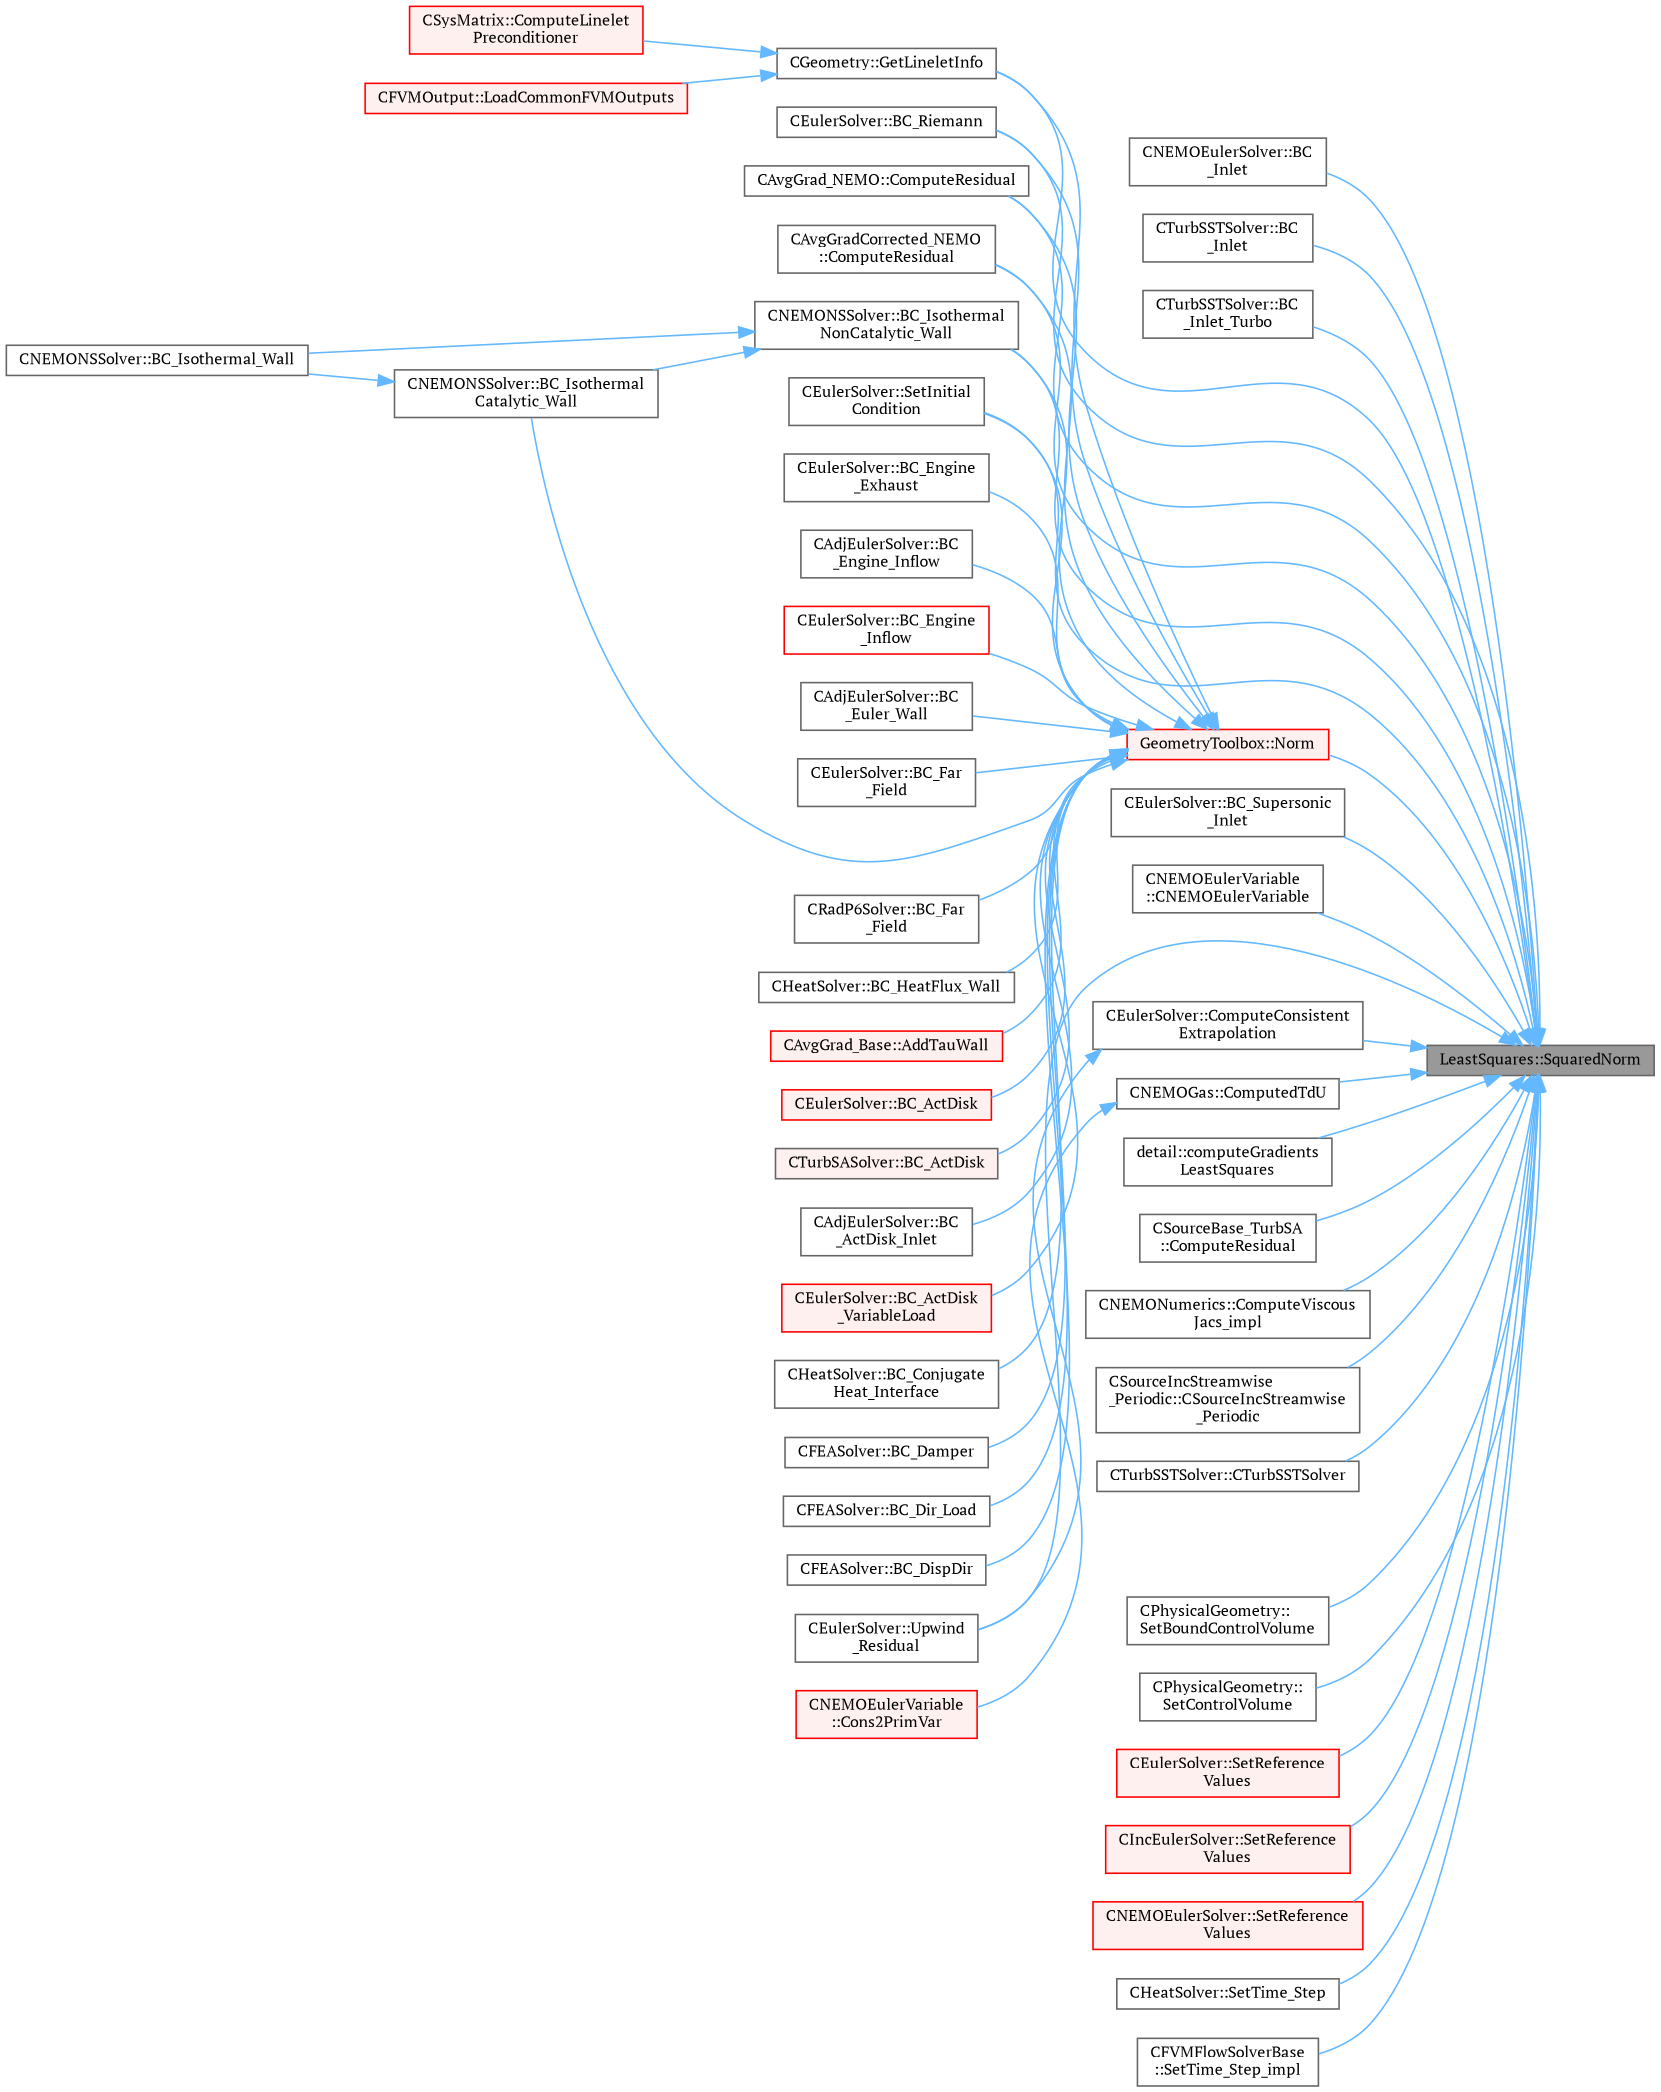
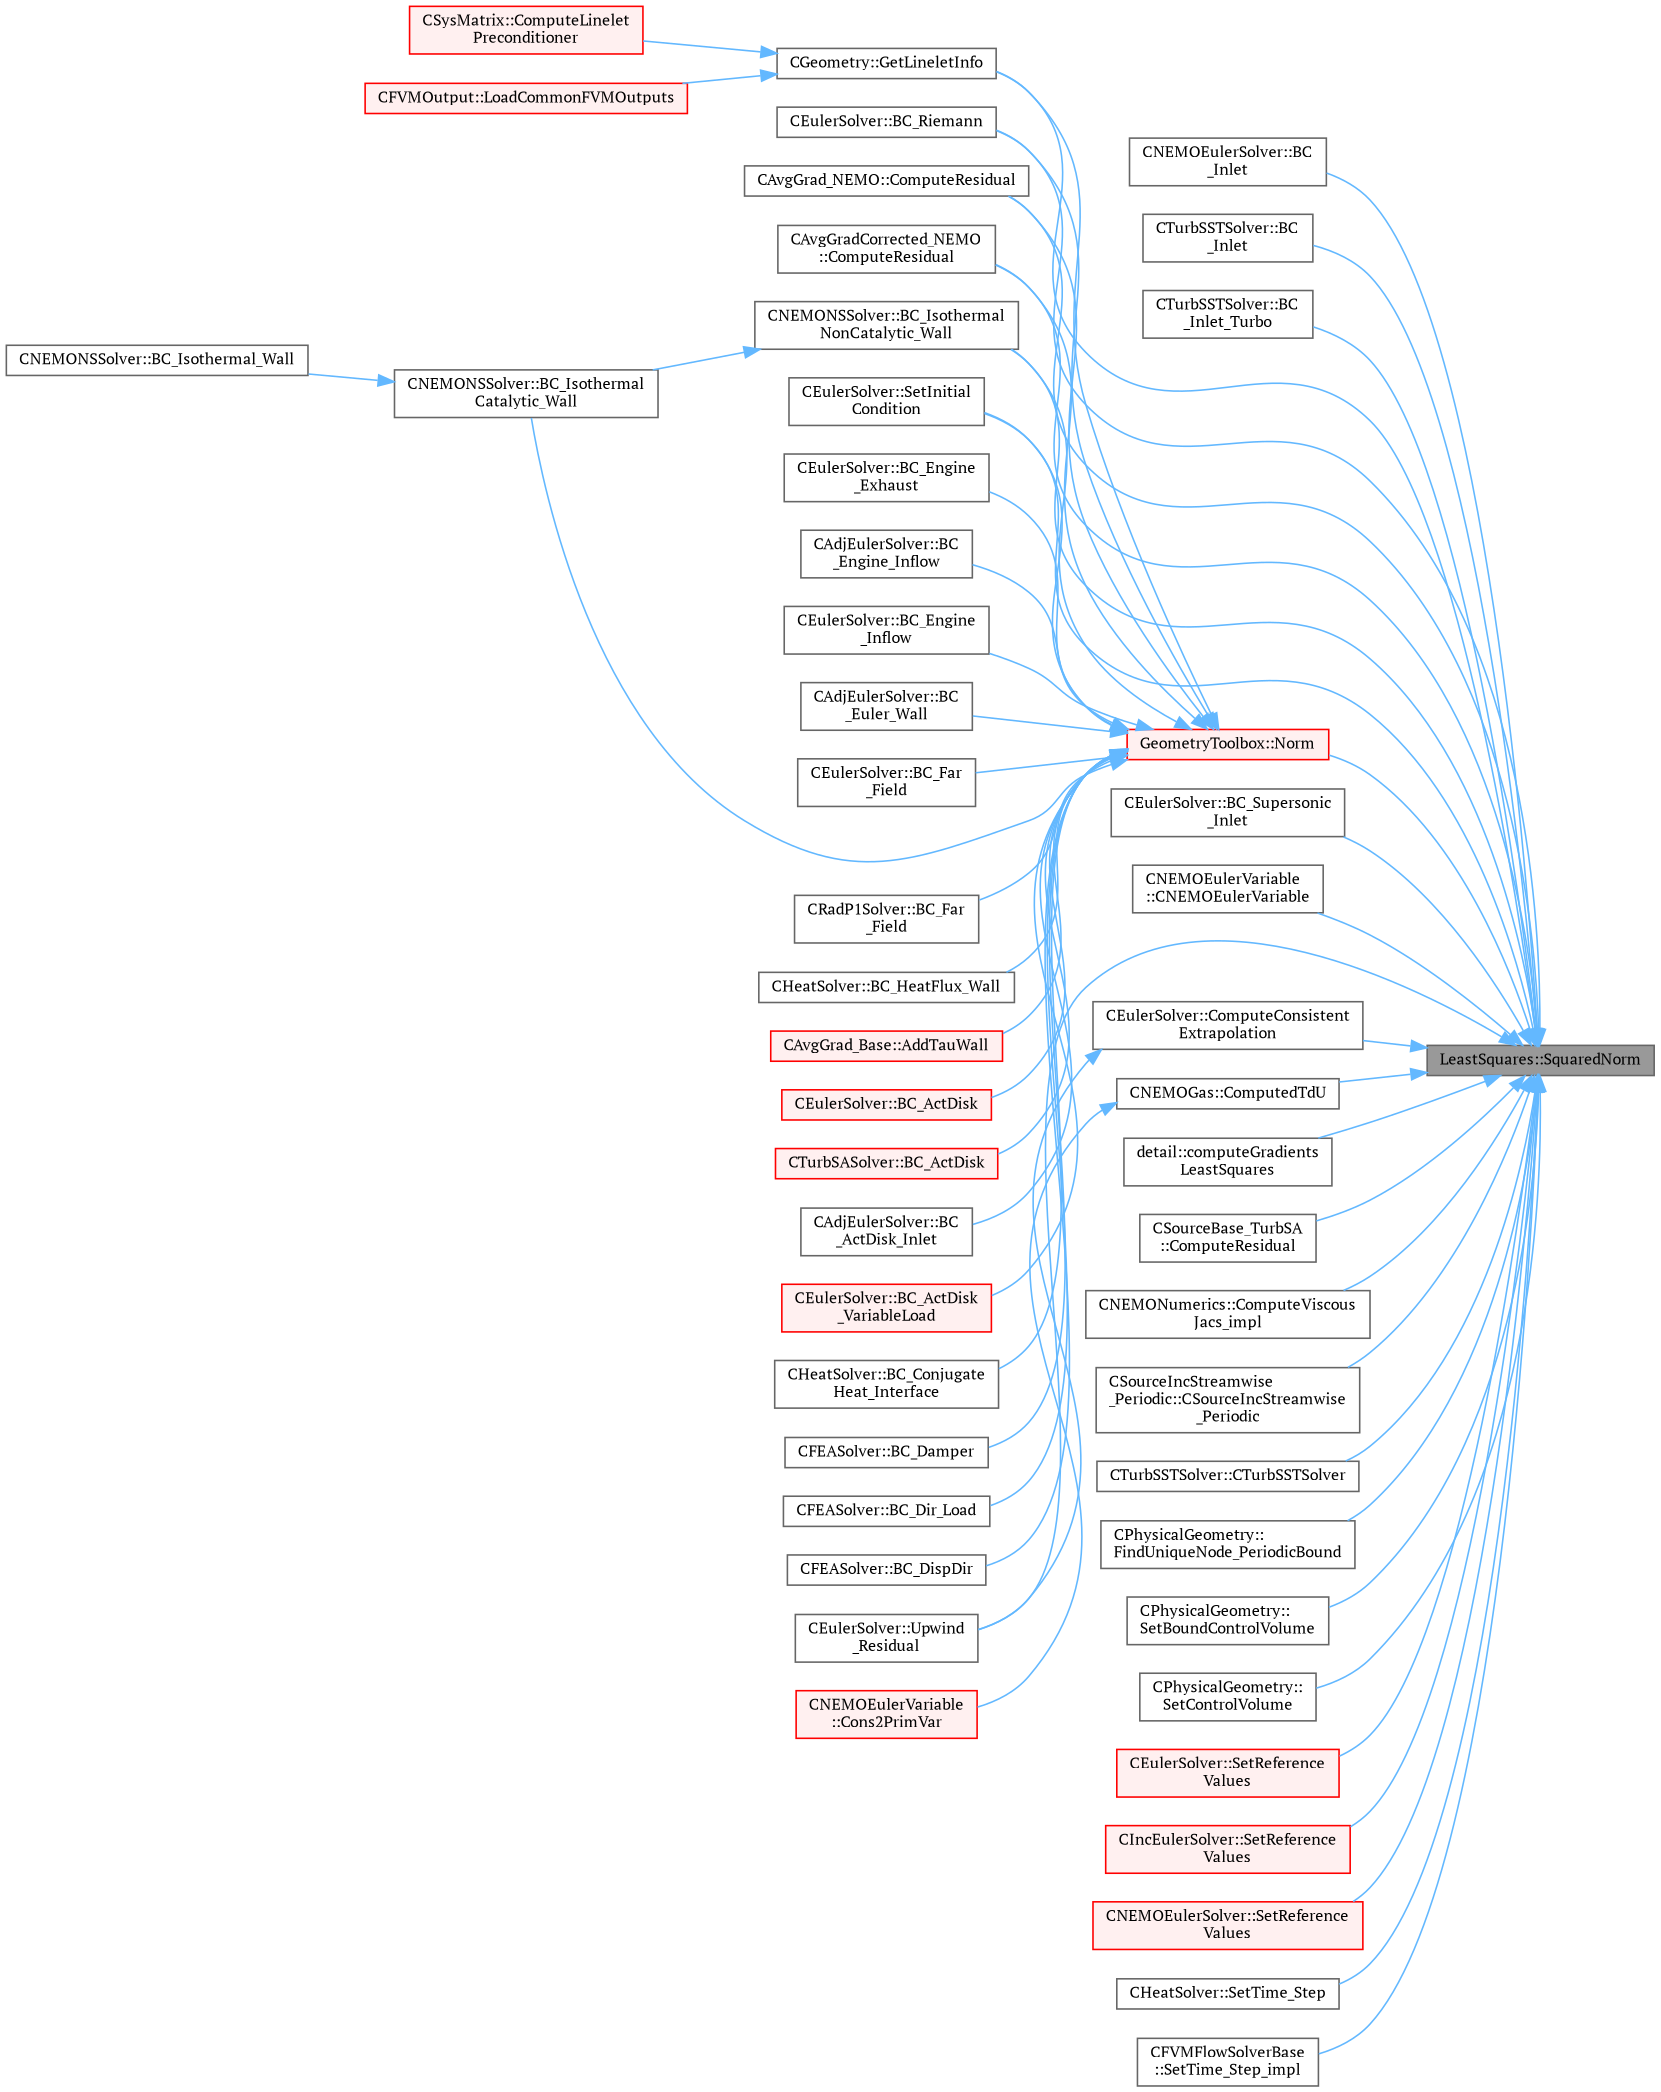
(523, 343) -> none
(887, 630) -> (887, 630)
(887, 919) -> (887, 919)
(887, 1164) -> (887, 1164)
none -> (1228, 1545)
